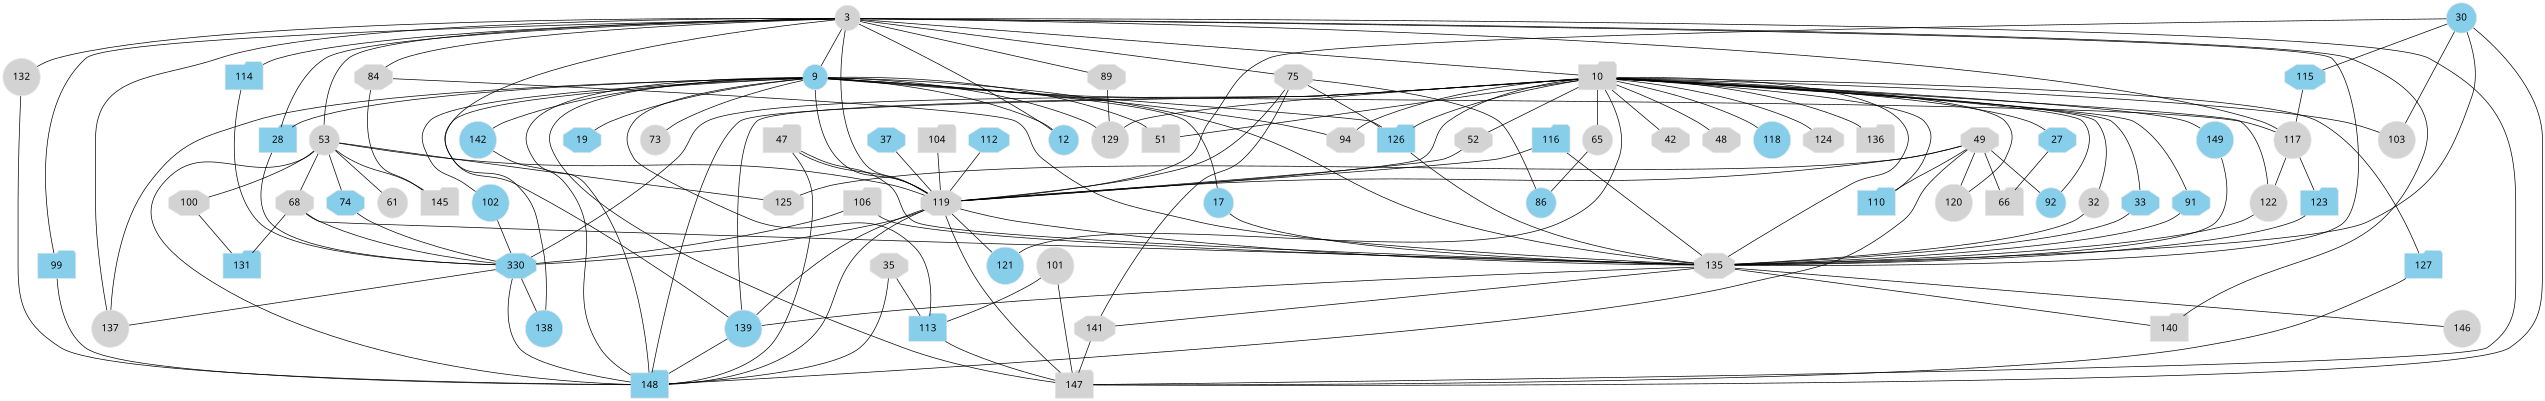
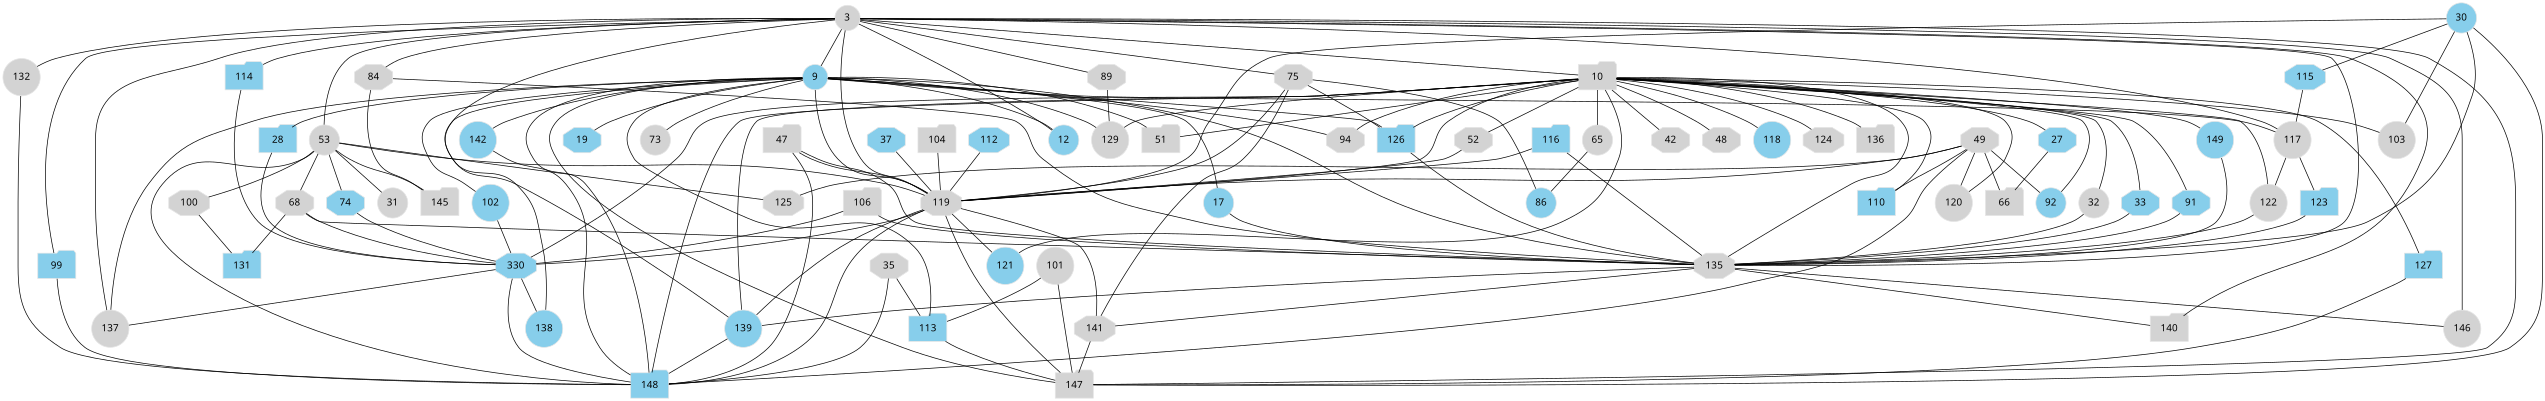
(537, 31) -> (1769, 28)
(393, 203) -> (393, 203)
(1161, 238) -> (1042, 231)
